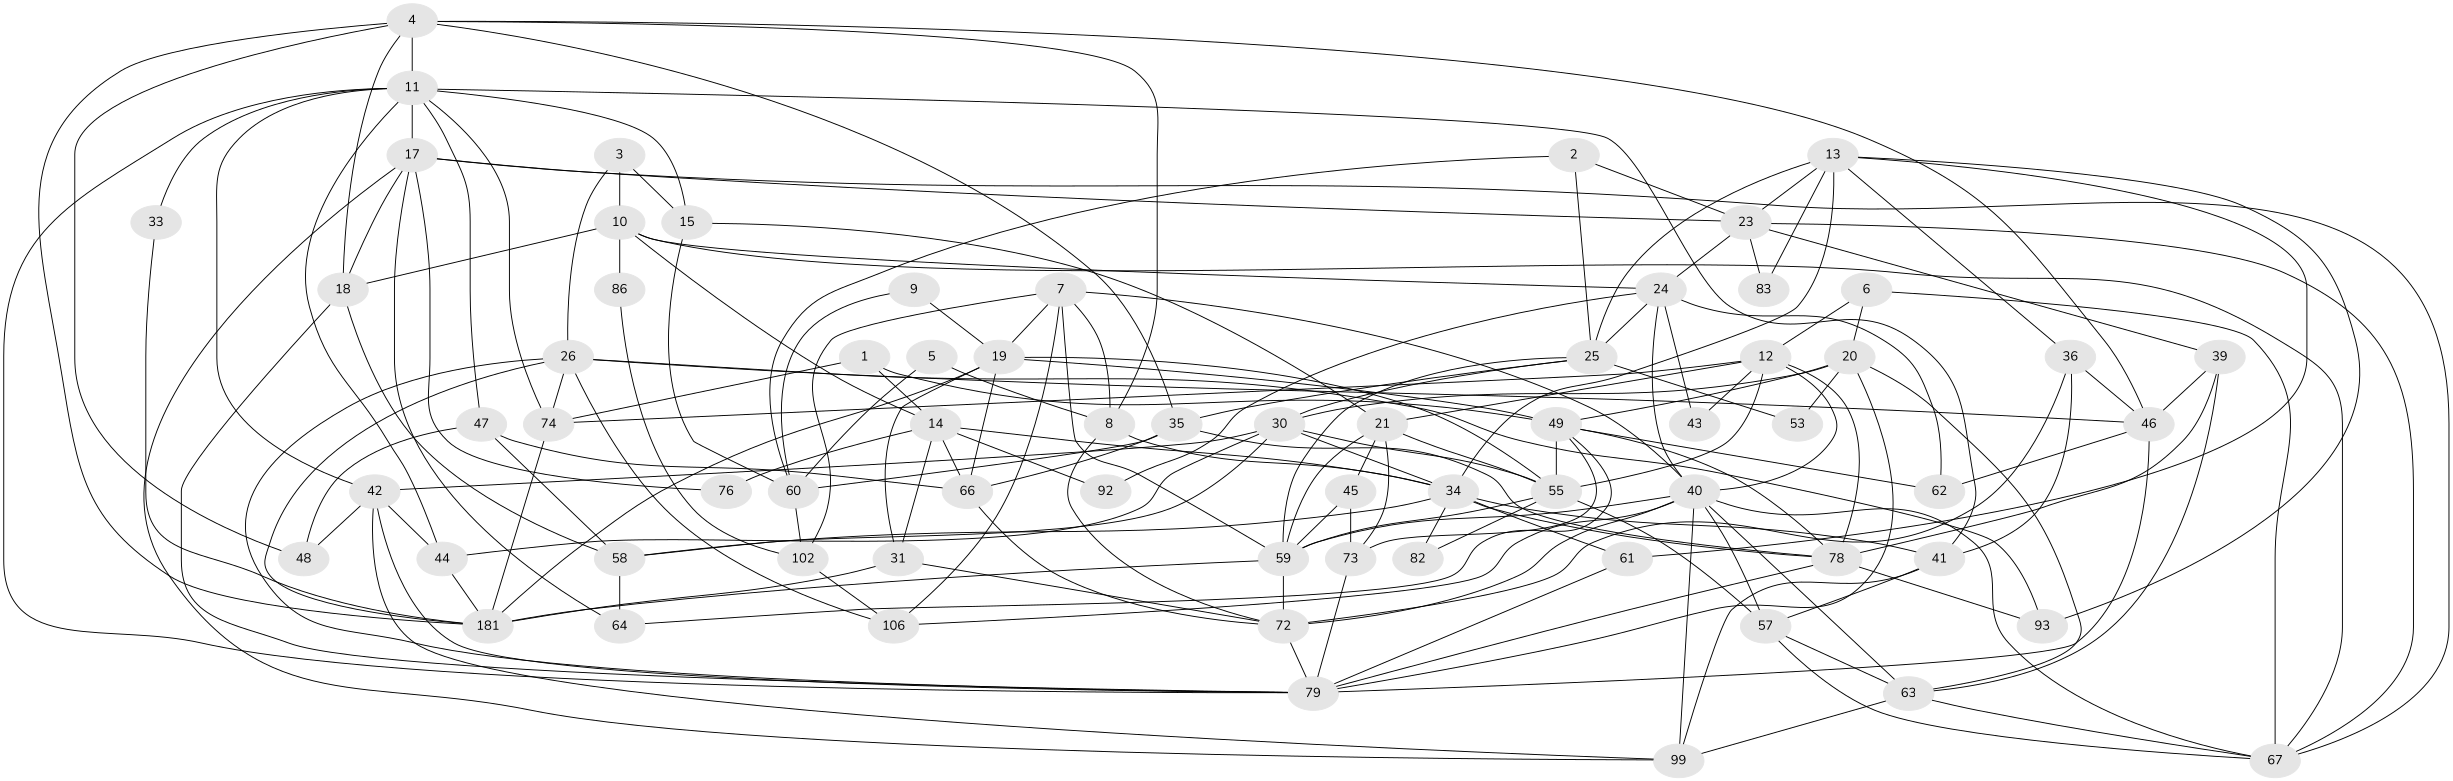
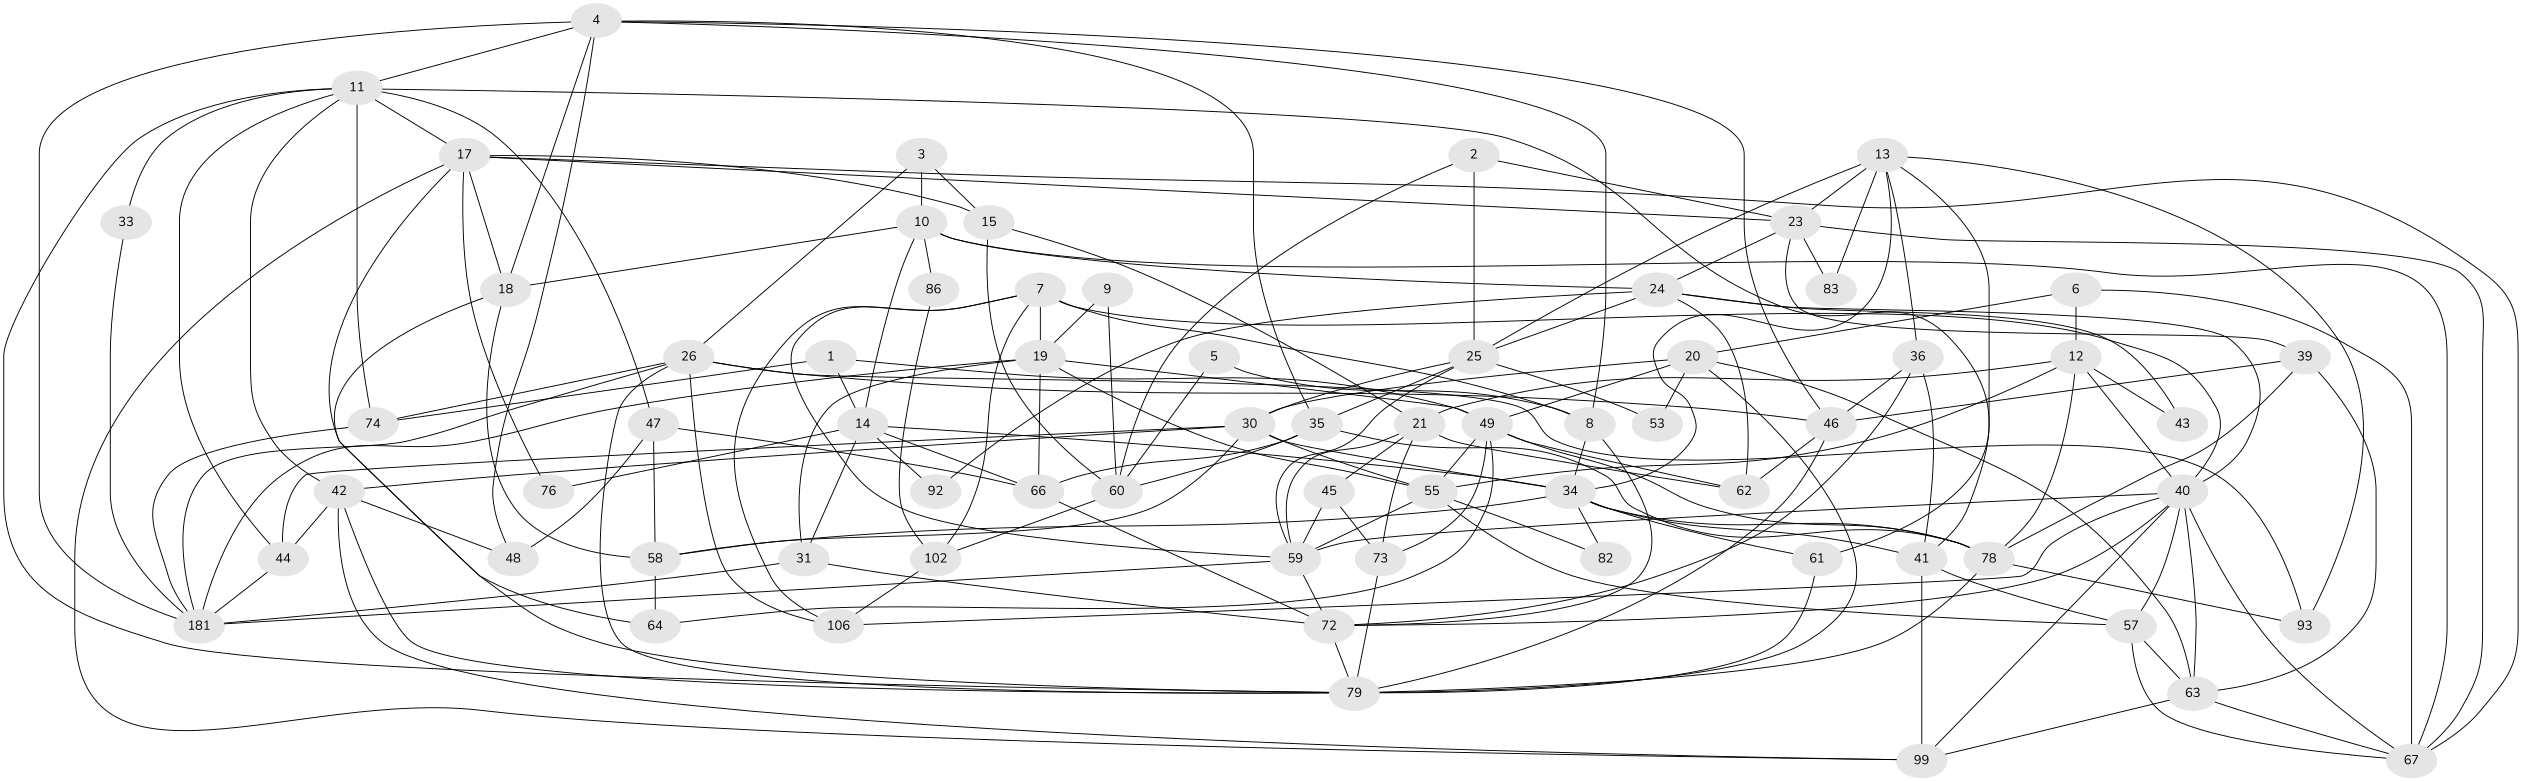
(585, 113) -> (840, 181)
(1158, 396) -> none
(1456, 454) -> (1551, 460)
